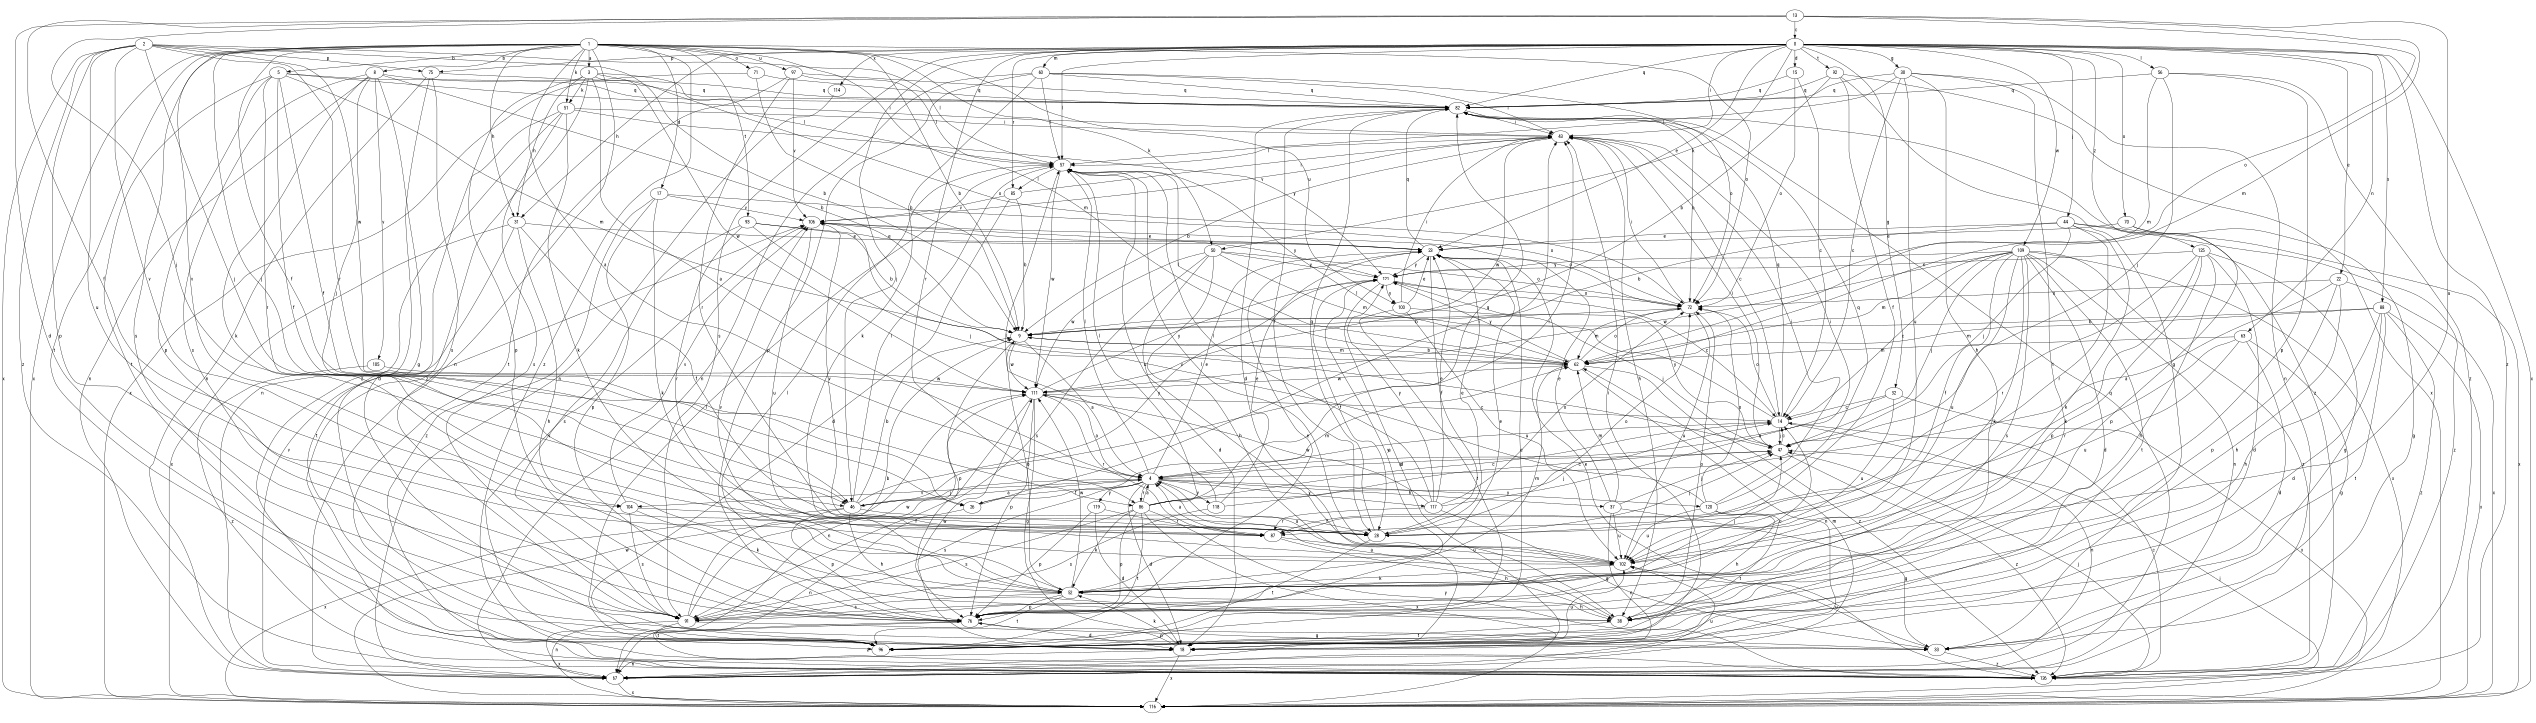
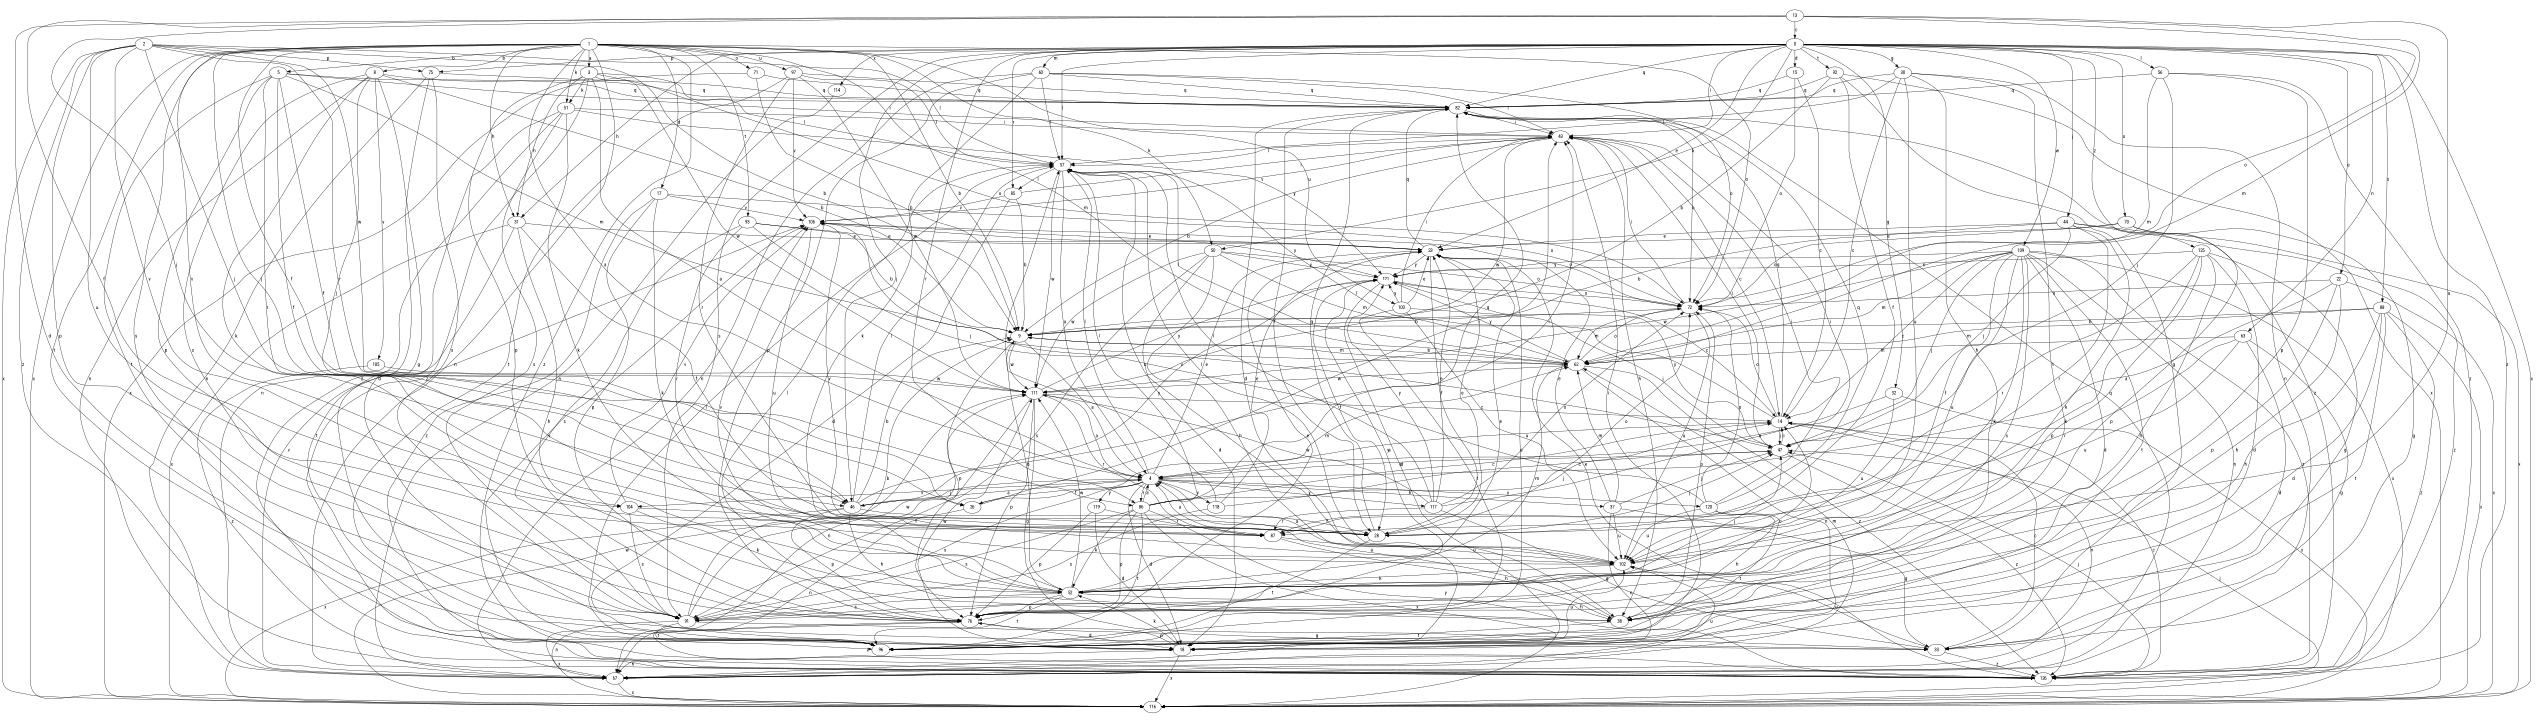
none -> (1901, 239)
none -> (919, 248)
(1388, 294) -> (1395, 295)
none -> (1064, 324)
(1838, 407) -> (2006, 467)
